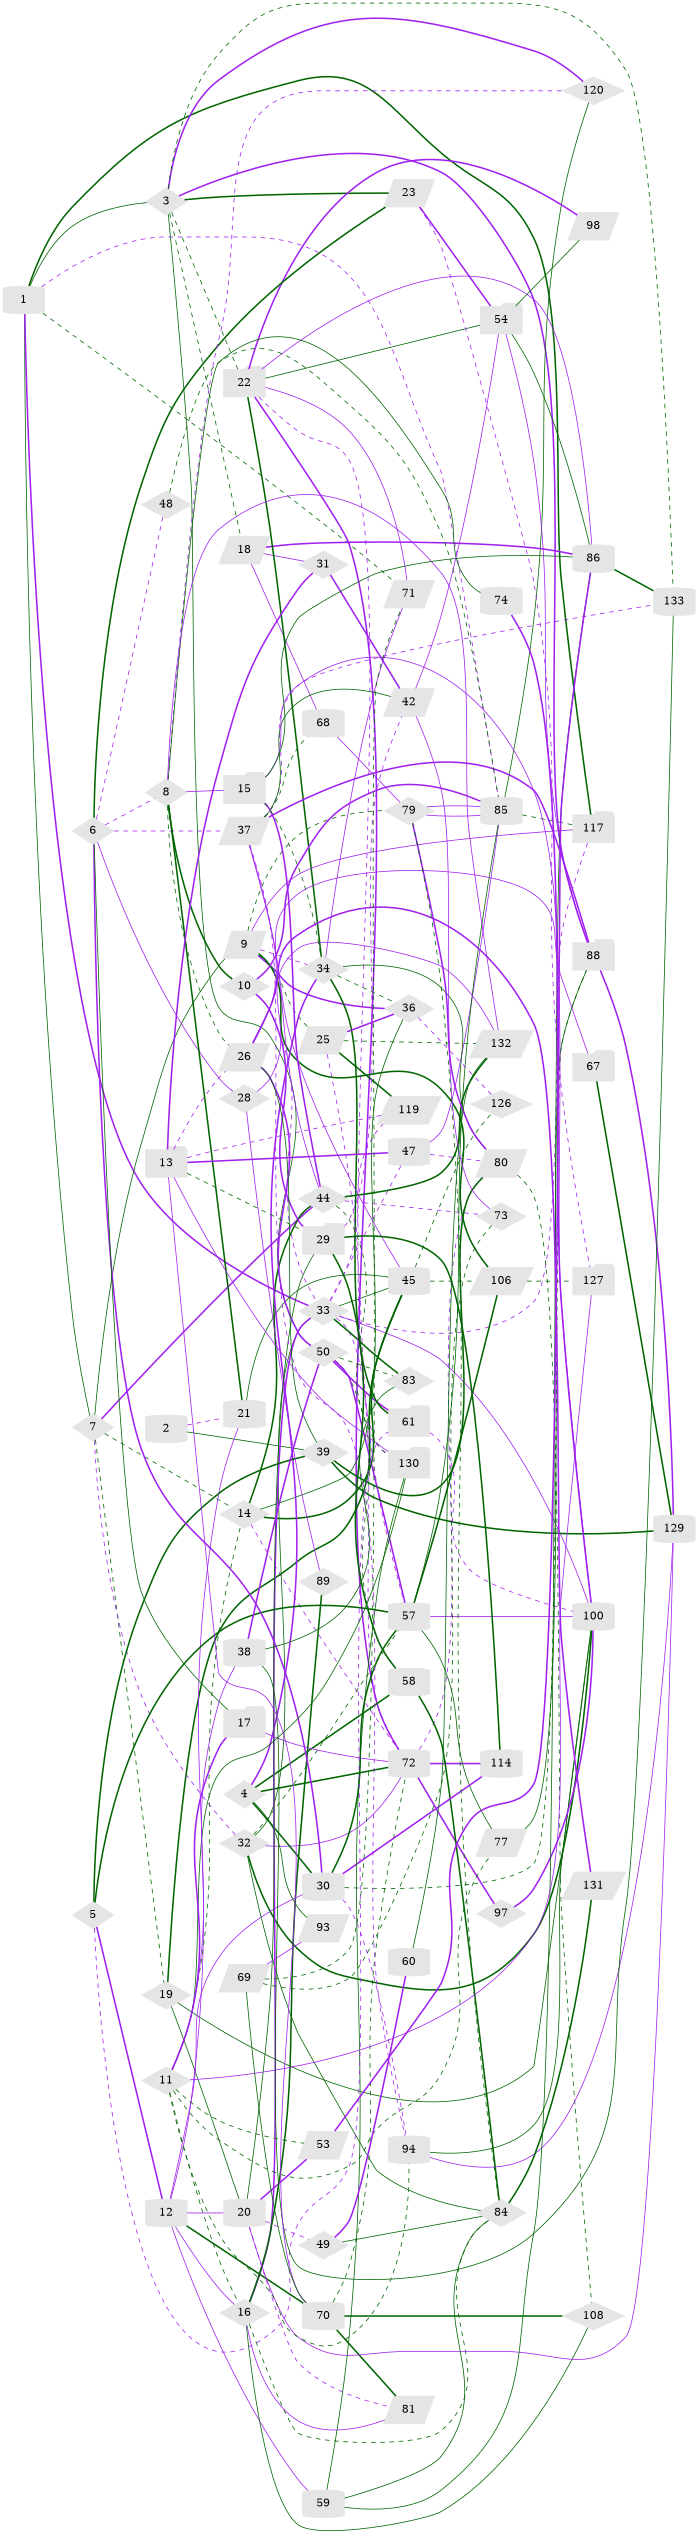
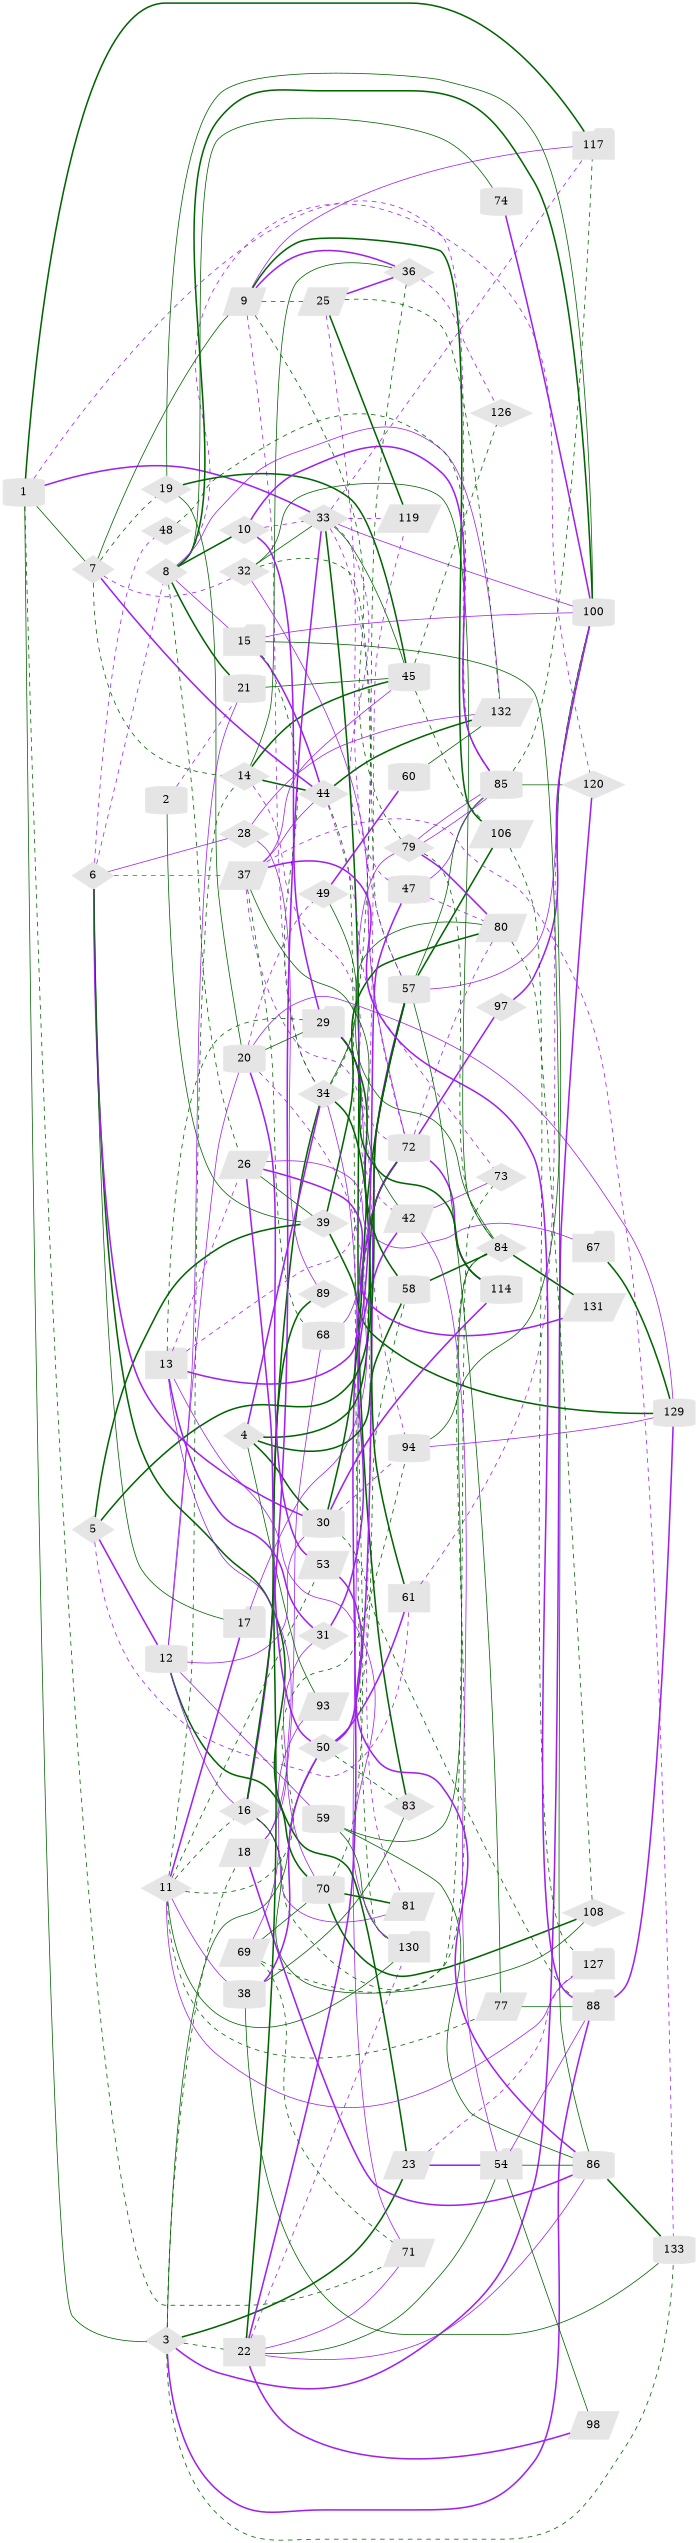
(487, 1977) -> (374, 91)
